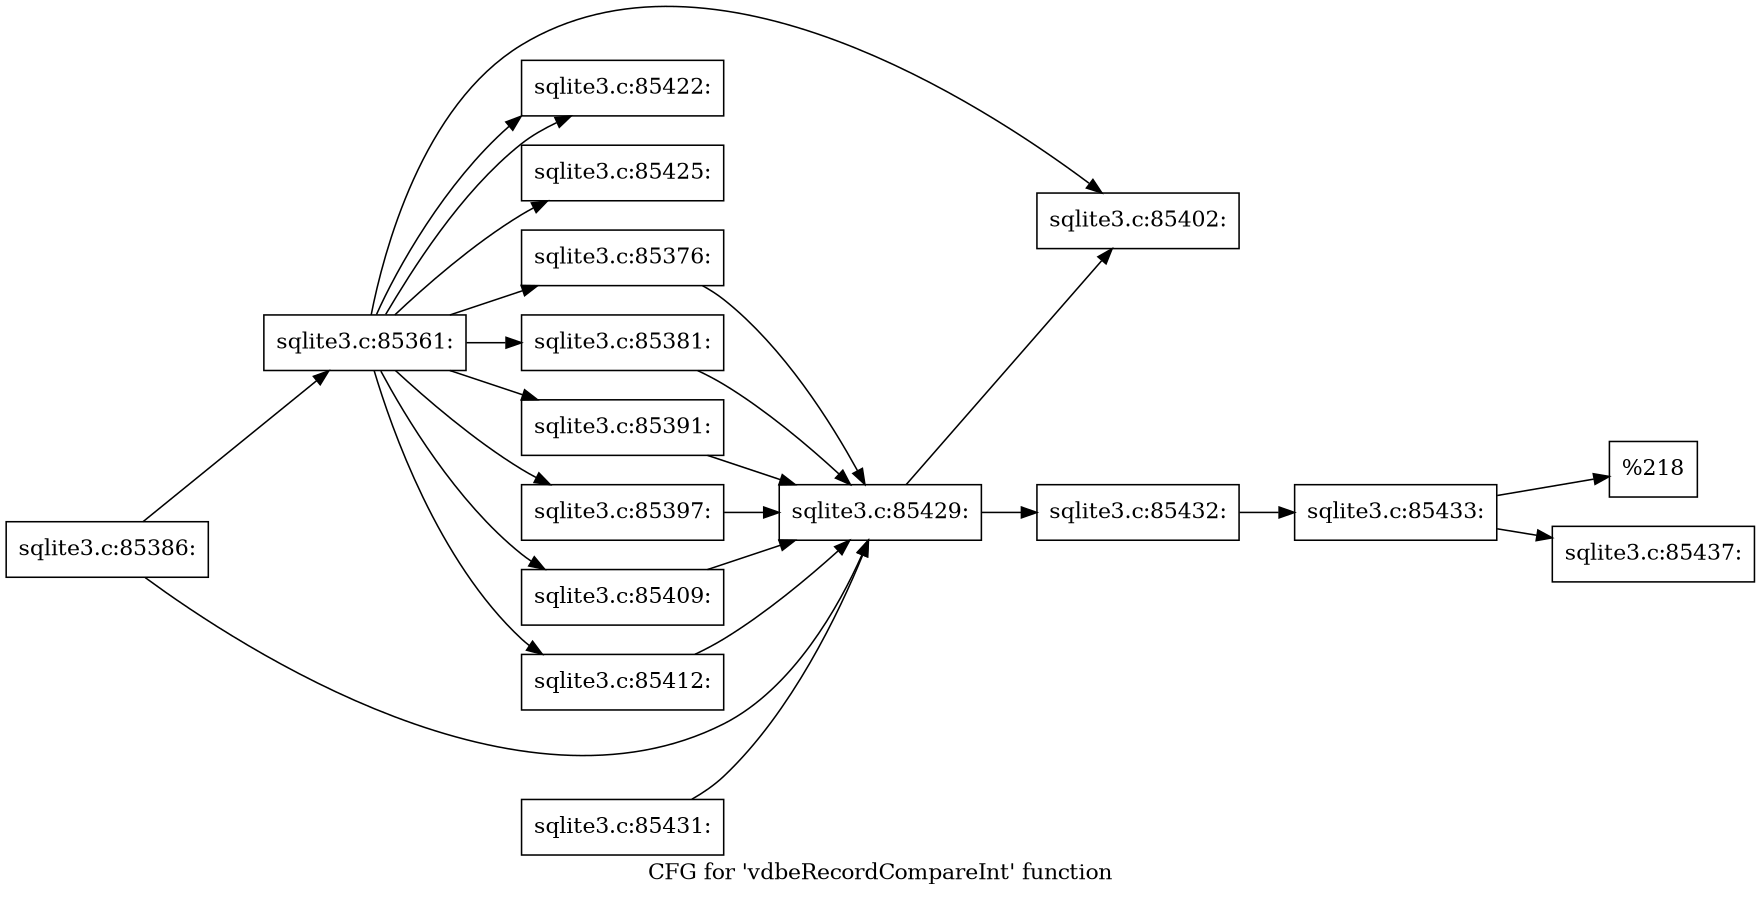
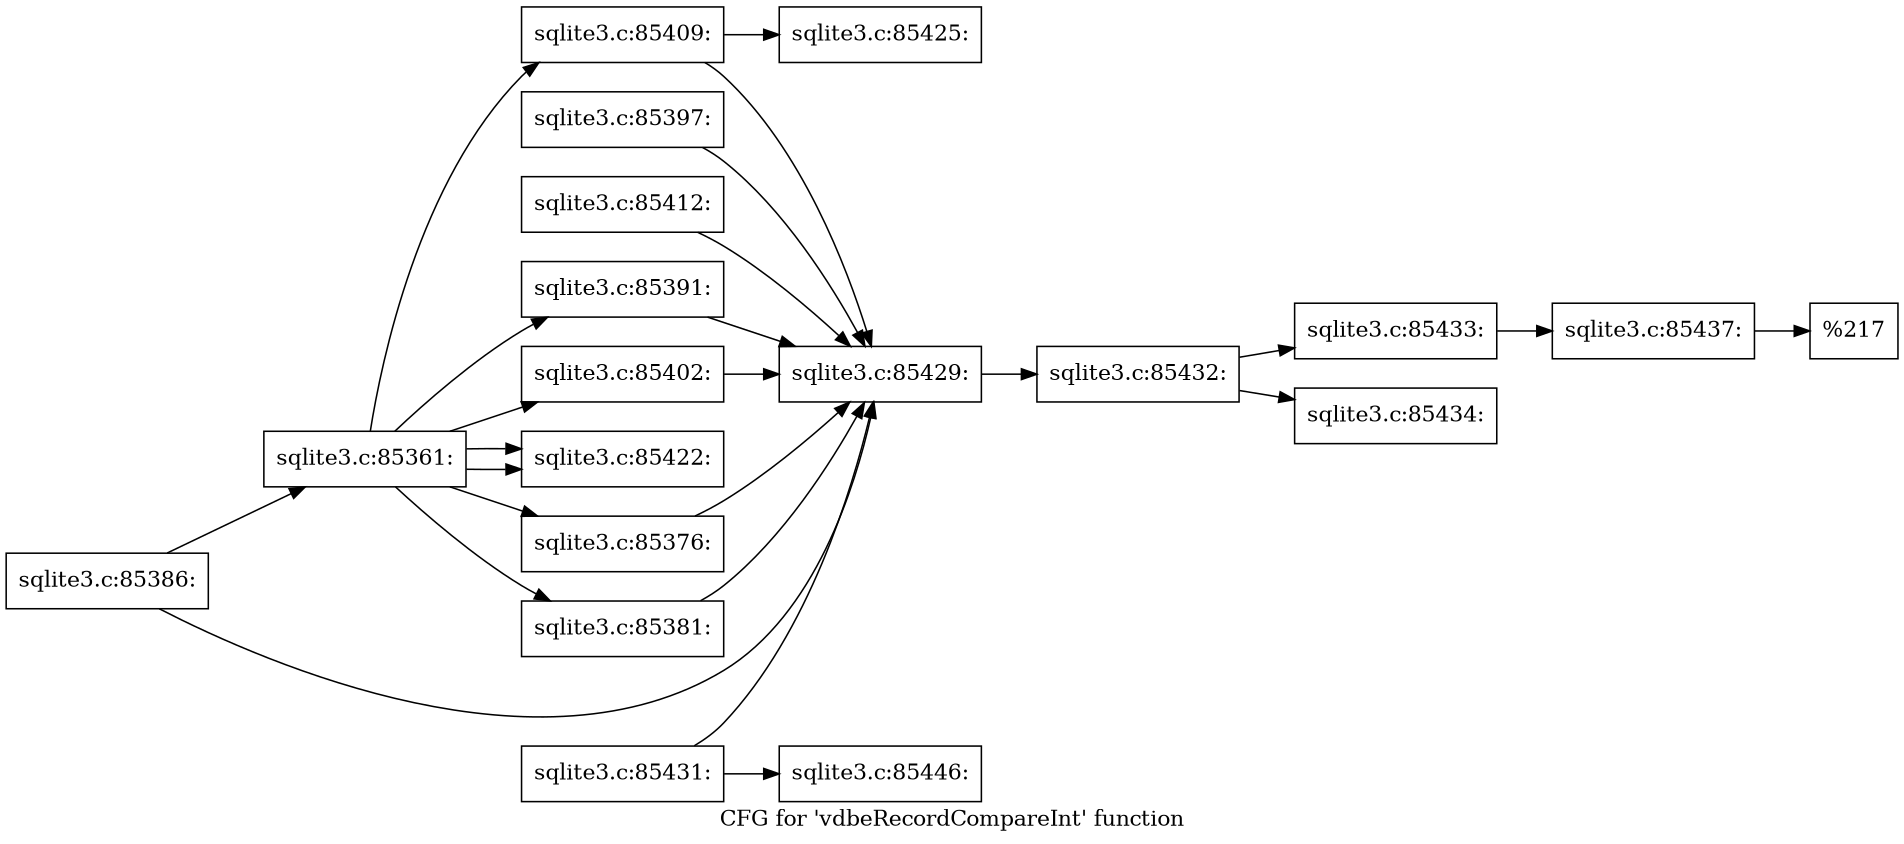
(461, 257) -> (744, 35)
none -> (1854, 331)
(1004, 373) -> (744, 374)
none -> (1396, 416)
(463, 428) -> none
(1653, 469) -> none
(434, 519) -> none
none -> (880, 774)
